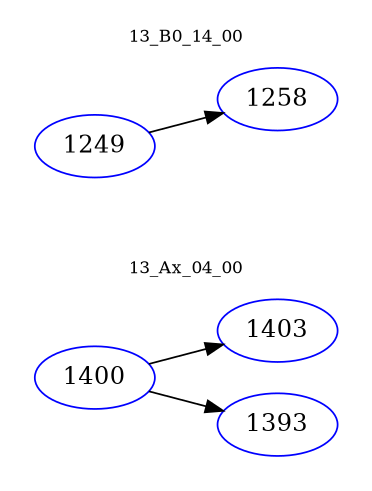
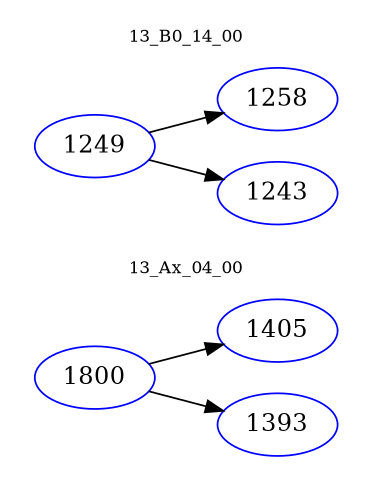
none -> (278, 193)
(278, 331) -> (278, 331)
(95, 378) -> (95, 378)
